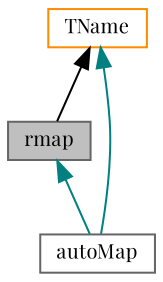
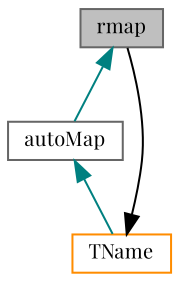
(110, 151) -> (98, 207)
